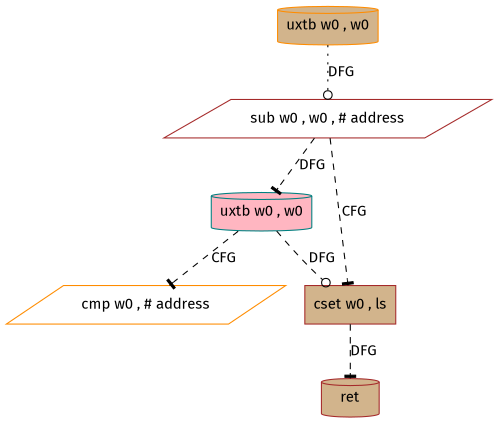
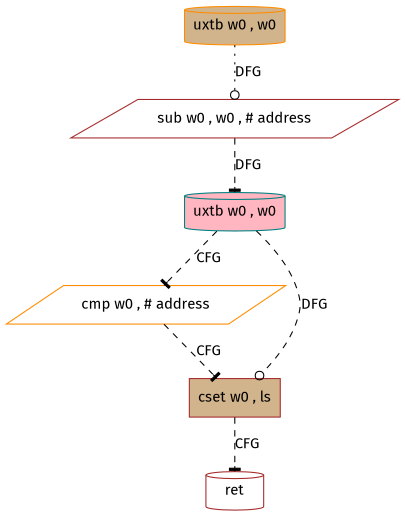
(339, 209) -> (188, 349)
(364, 351) -> (248, 444)
(350, 398) -> (235, 491)
